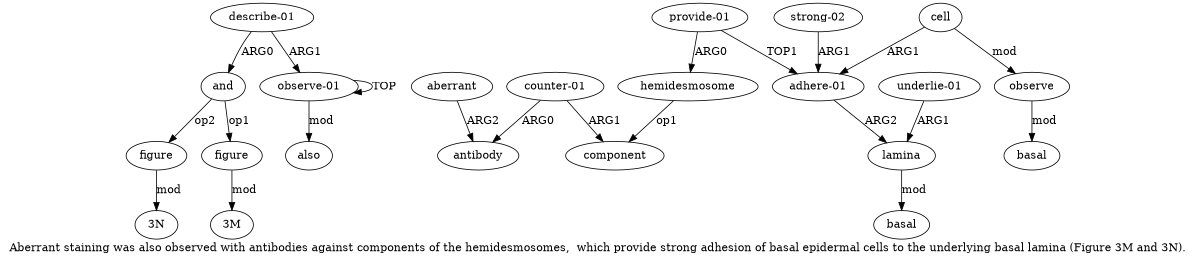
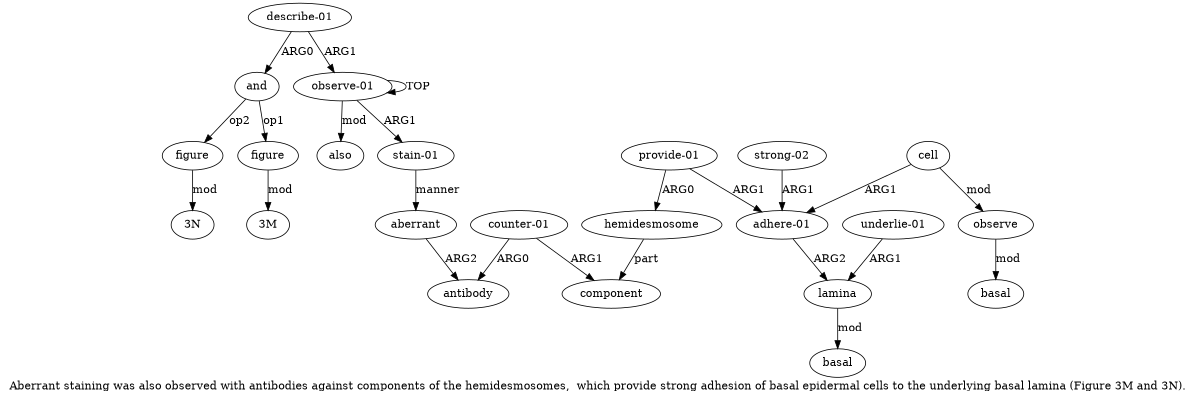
(782, 52) -> (749, 190)
(667, 121) -> (647, 259)
none -> (416, 156)
